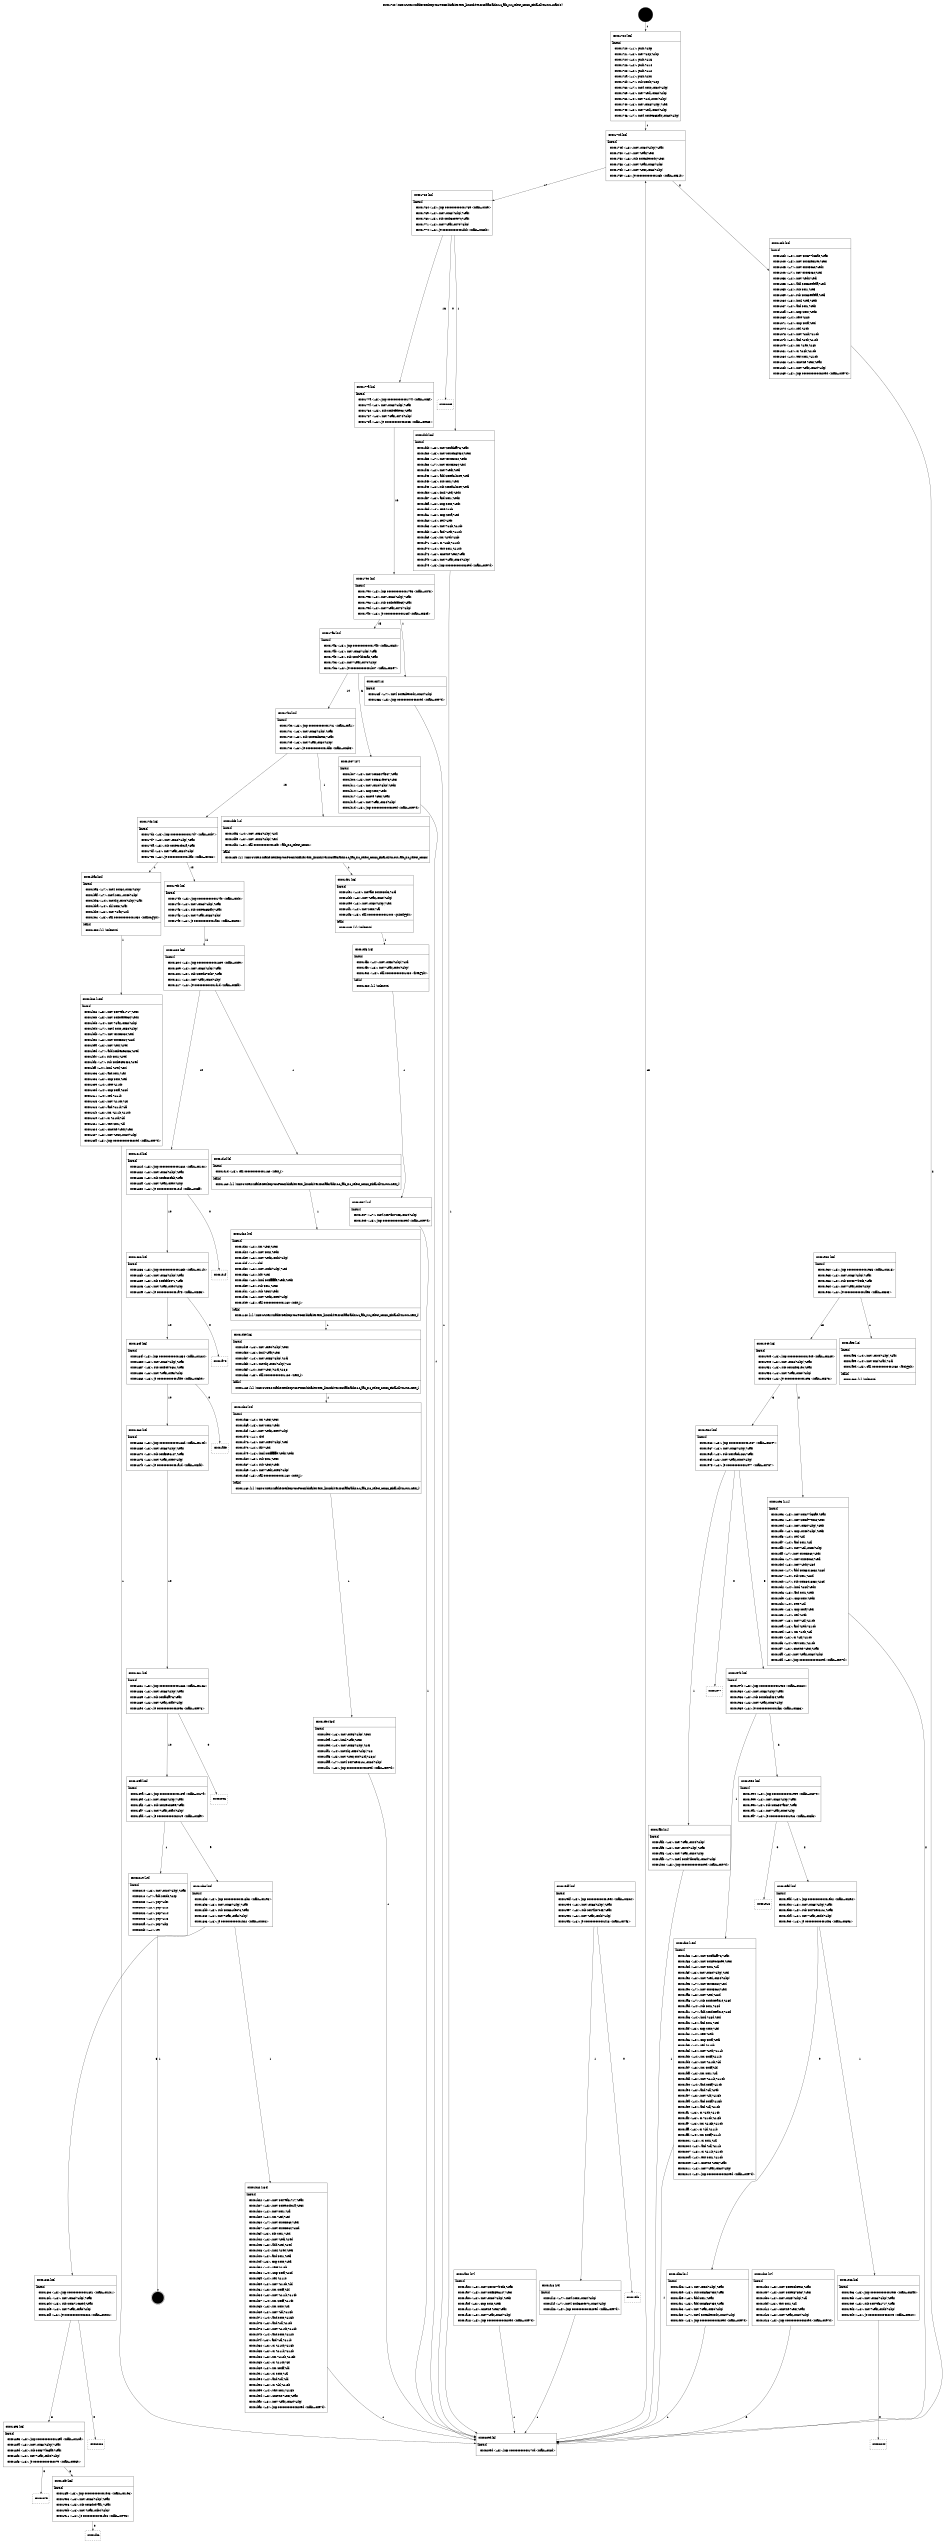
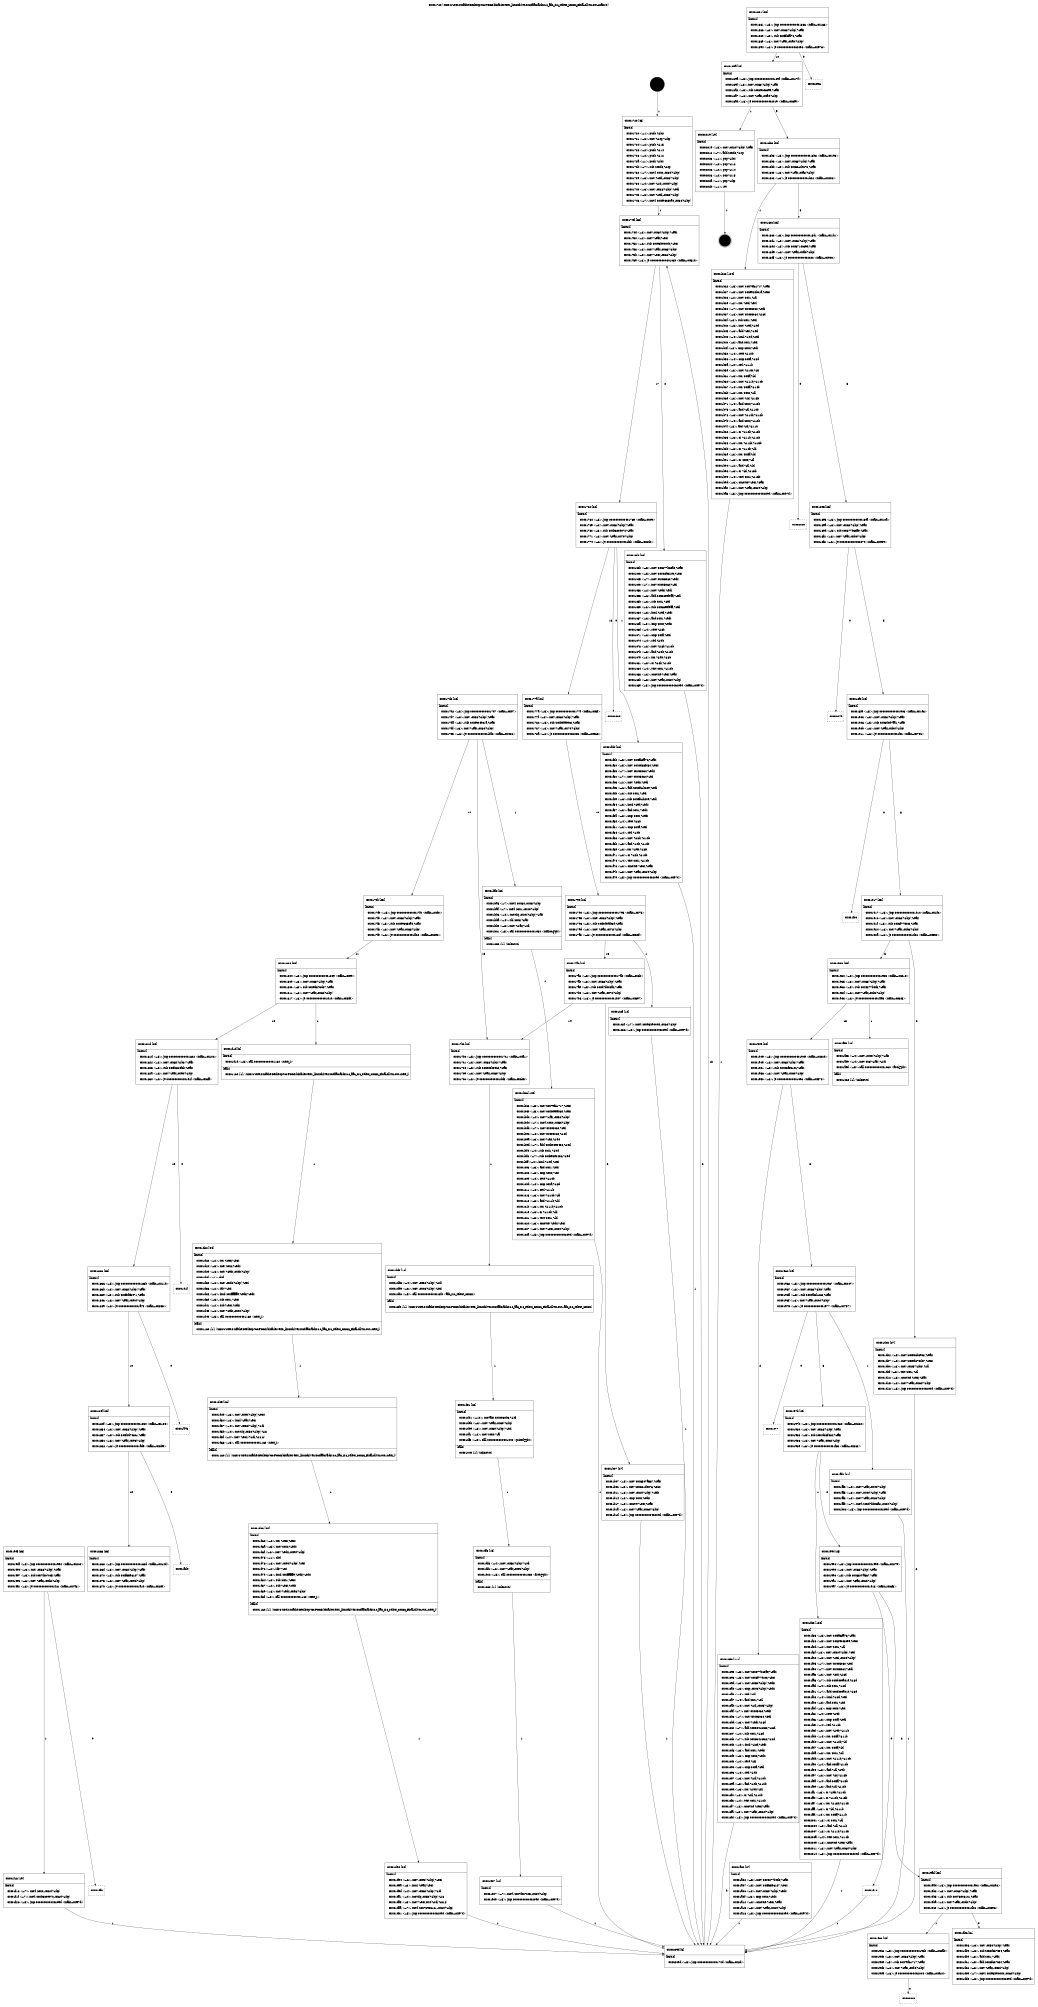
(247, 785) -> (479, 889)
none -> (902, 918)
(167, 1569) -> none
(661, 2420) -> (812, 1934)
